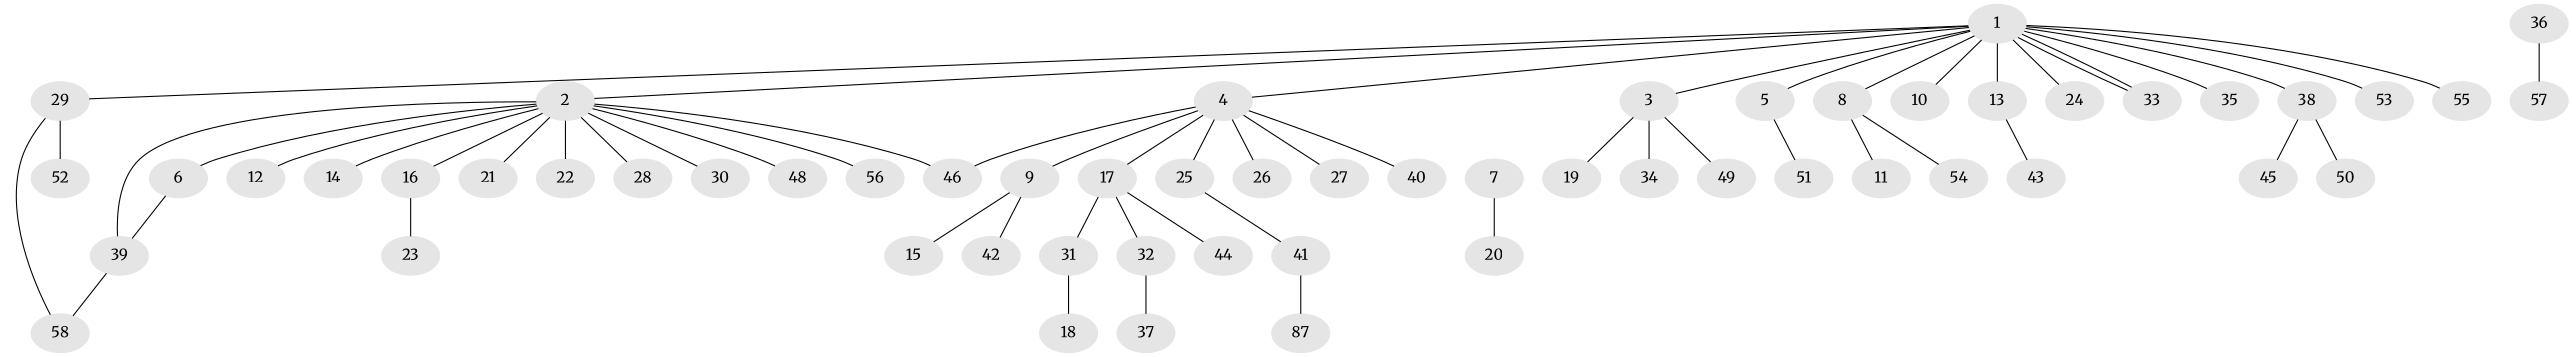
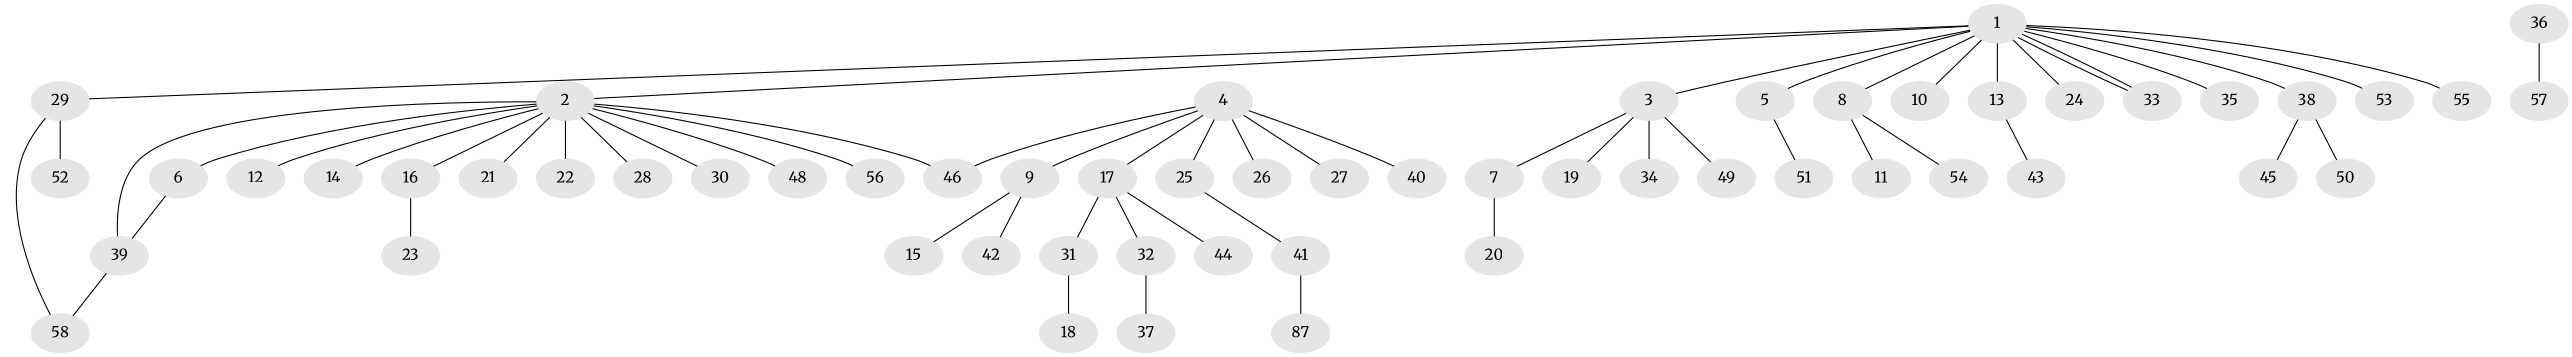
(1610, 62) -> none
none -> (1572, 140)
